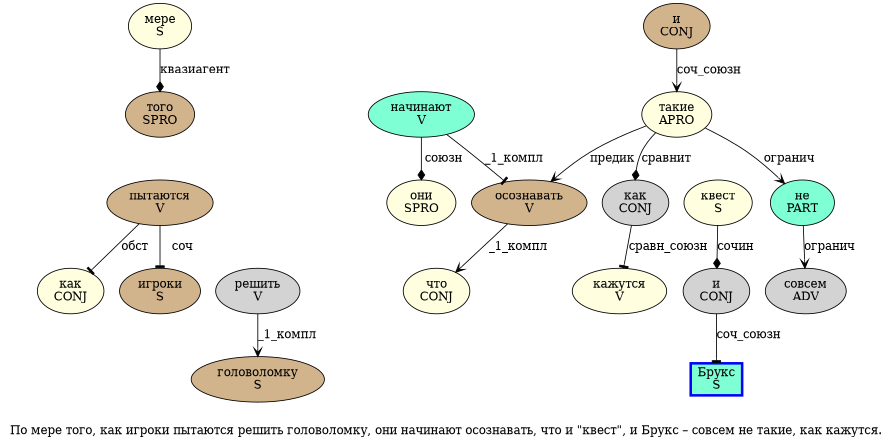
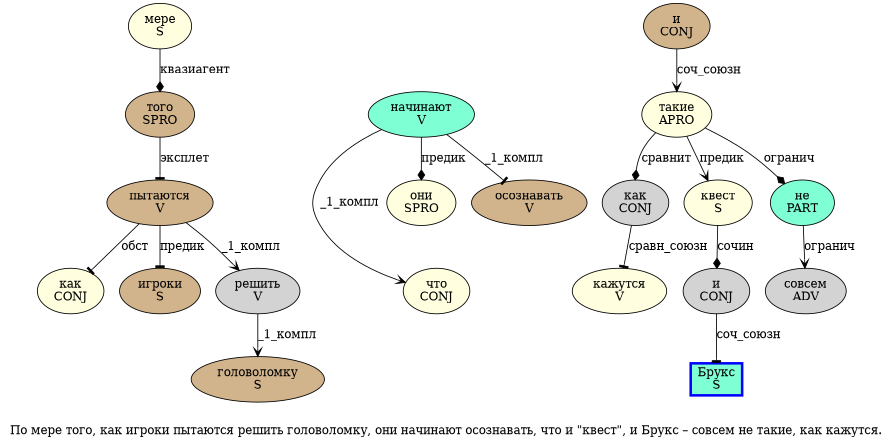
(599, 147) -> (696, 155)
(744, 150) -> (744, 150)
none -> (160, 156)
(444, 159) -> (444, 159)
none -> (210, 243)
(485, 245) -> (314, 210)
(182, 247) -> (182, 247)
